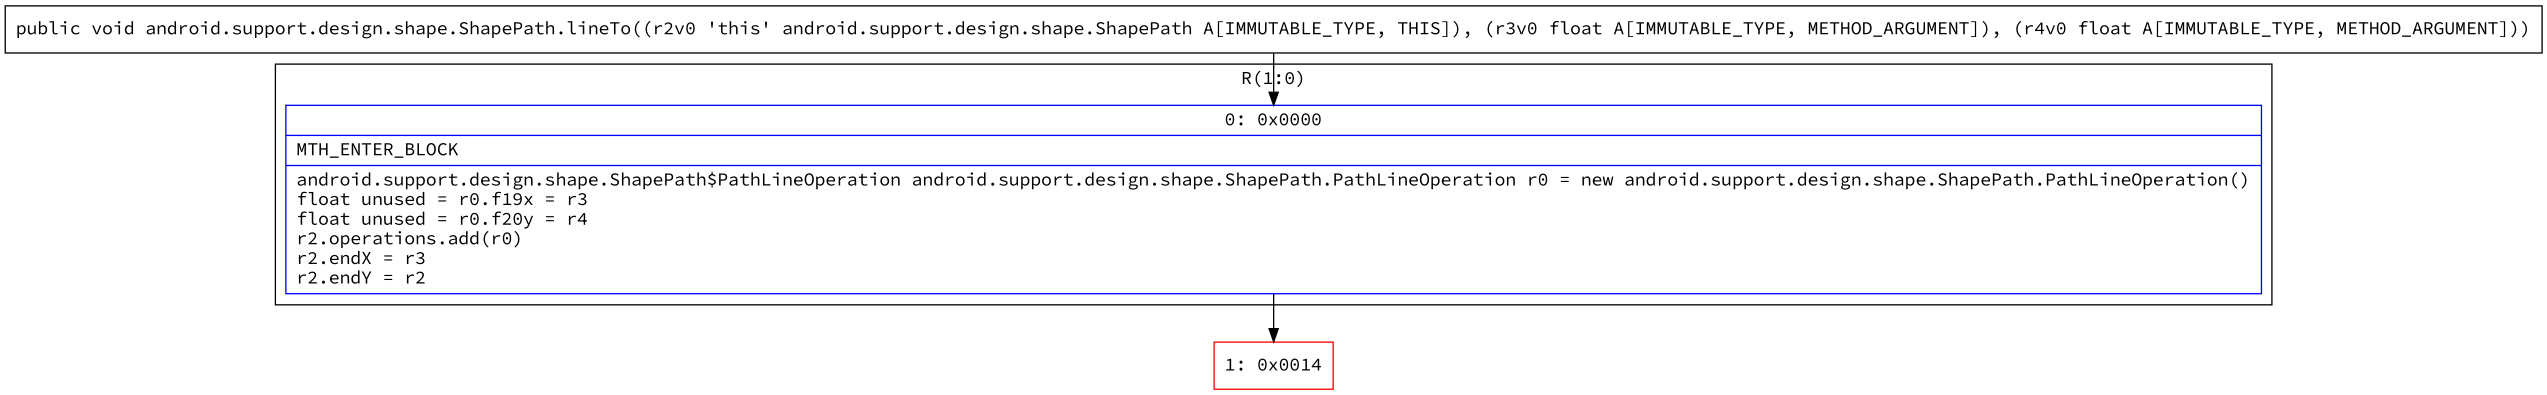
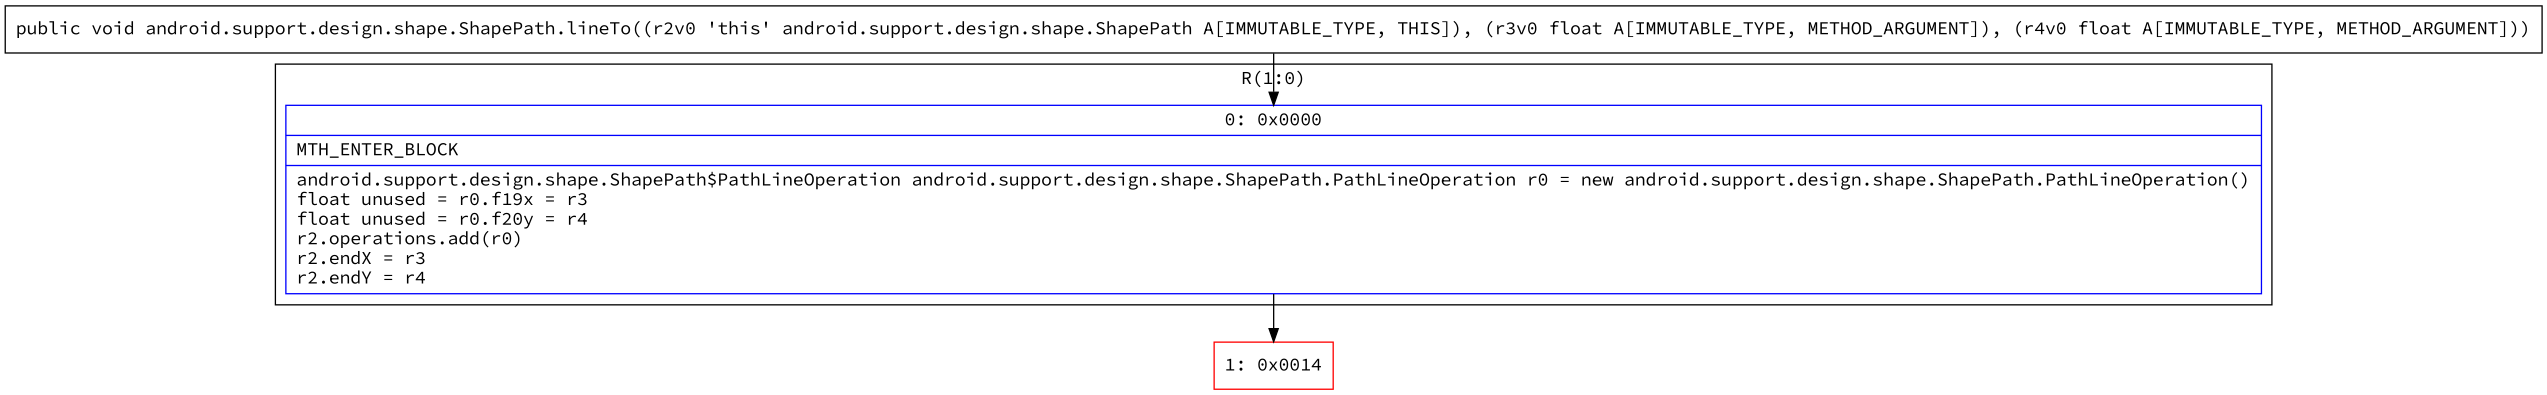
(362, 278) -> (362, 278)
